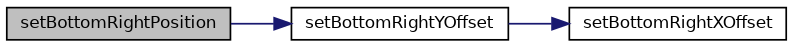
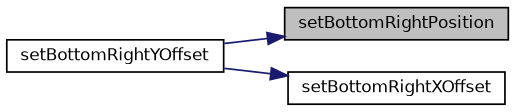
(252, 24) -> (246, 41)
